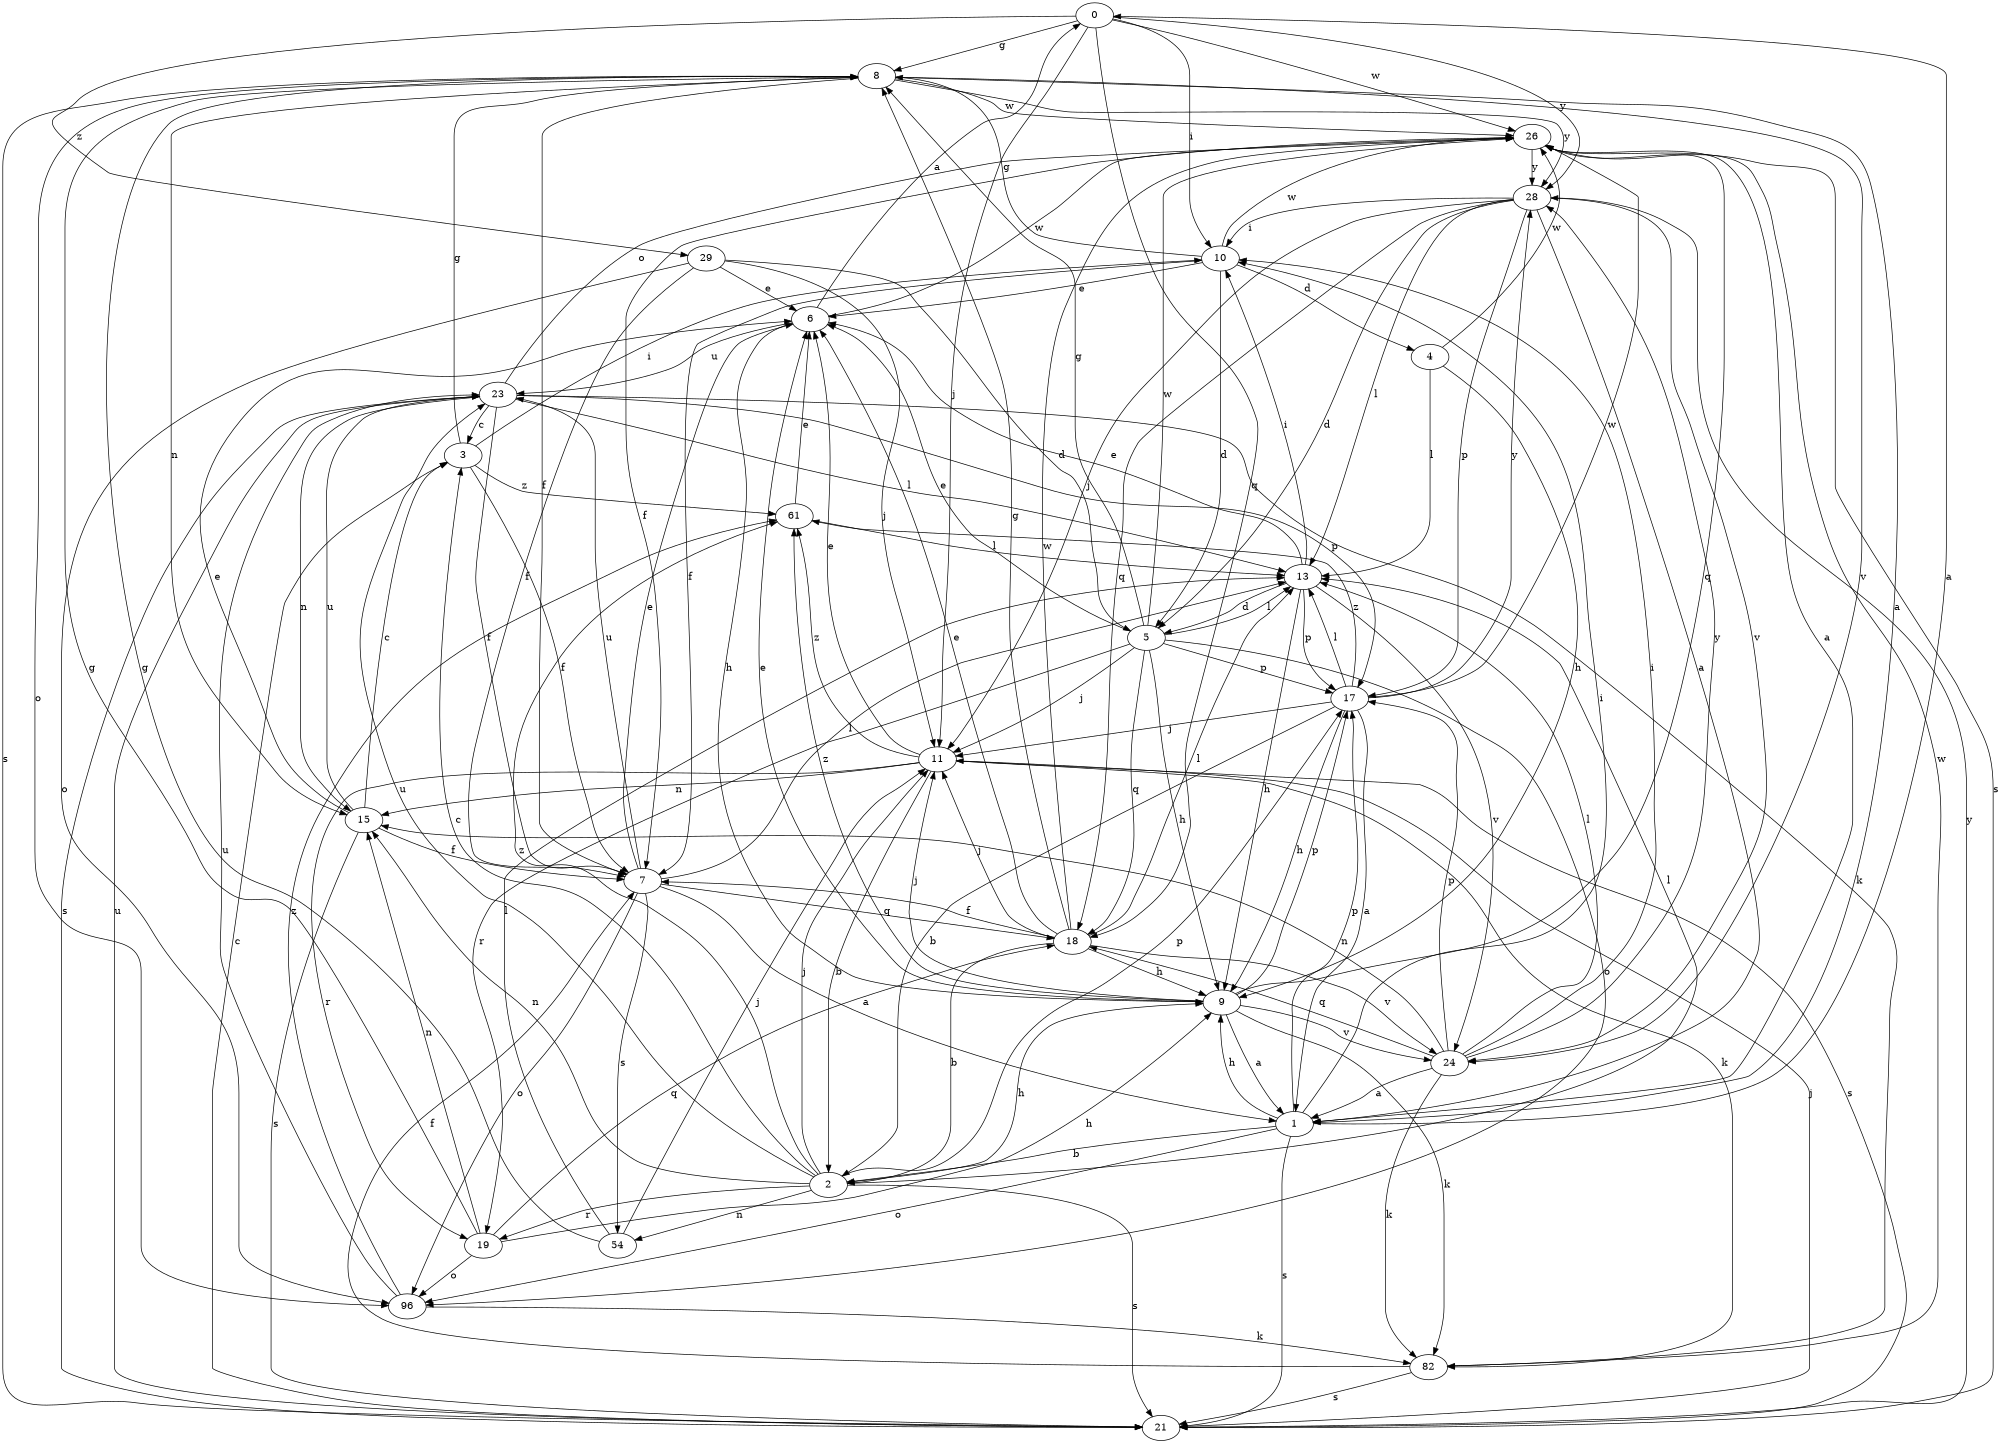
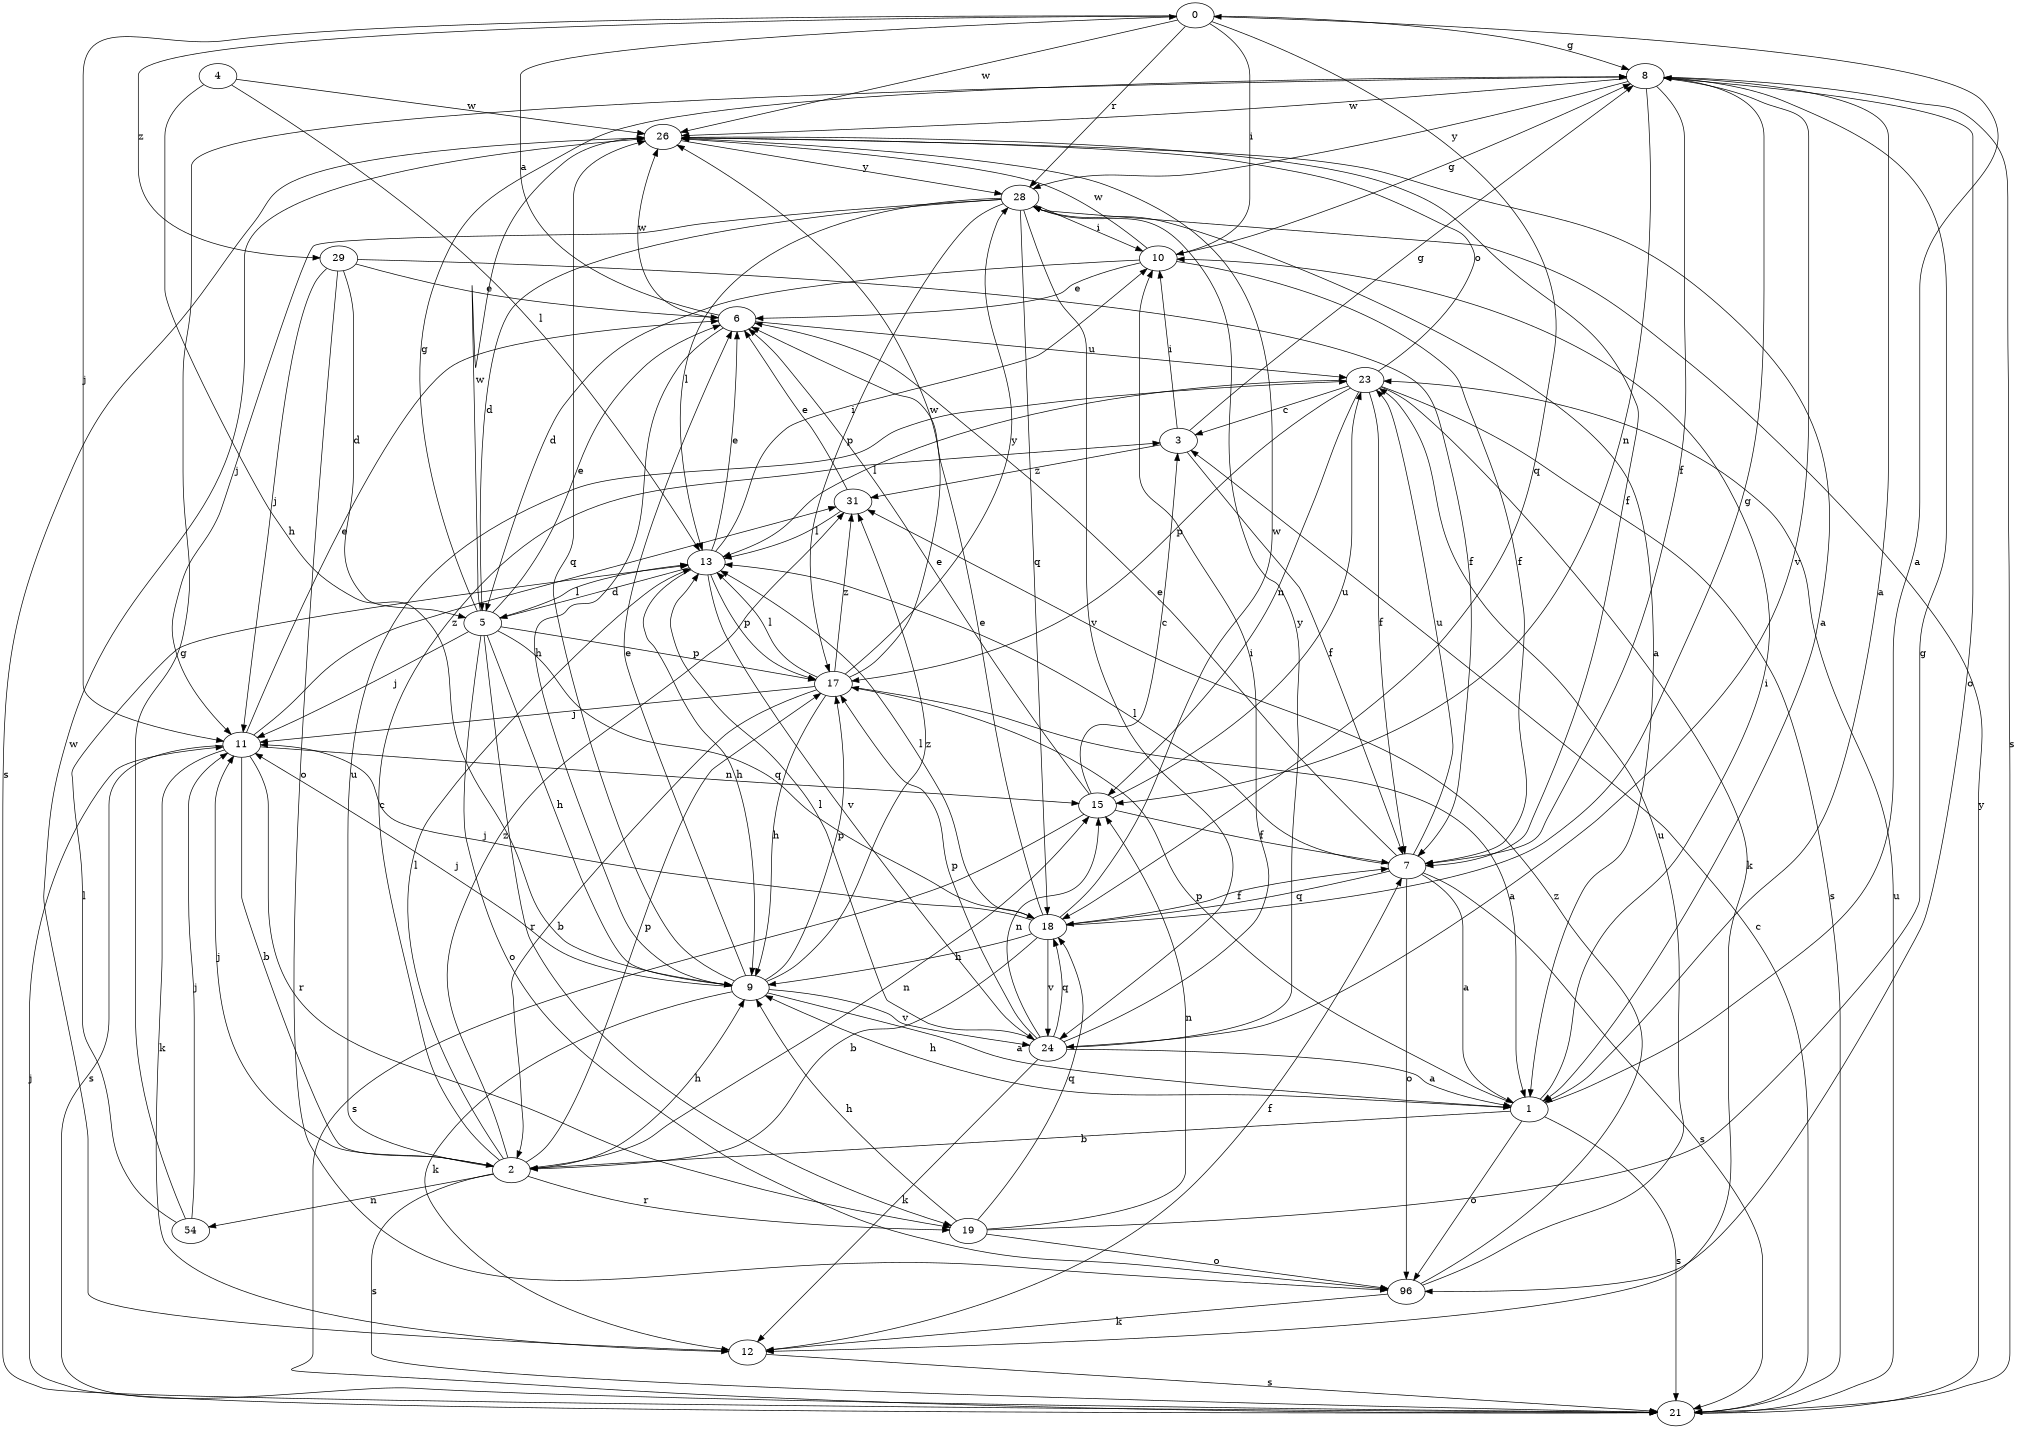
(1563, 107) -> (1114, 107)
(1323, 305) -> none
(794, 516) -> (853, 502)
(620, 1058) -> (1675, 1115)
(1429, 1367) -> (748, 1353)
